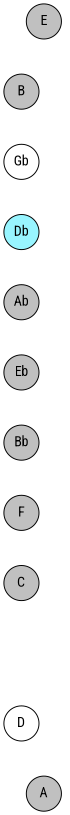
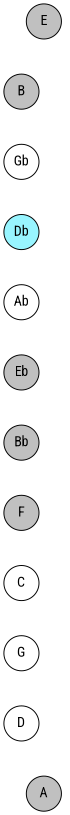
(21, 302) -> (21, 302)
(21, 583) -> (21, 583)
none -> (21, 653)
